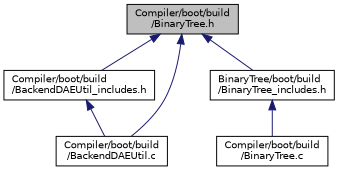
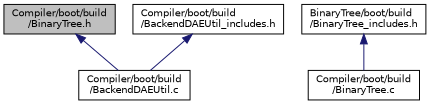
(127, 55) -> none
(232, 55) -> none
